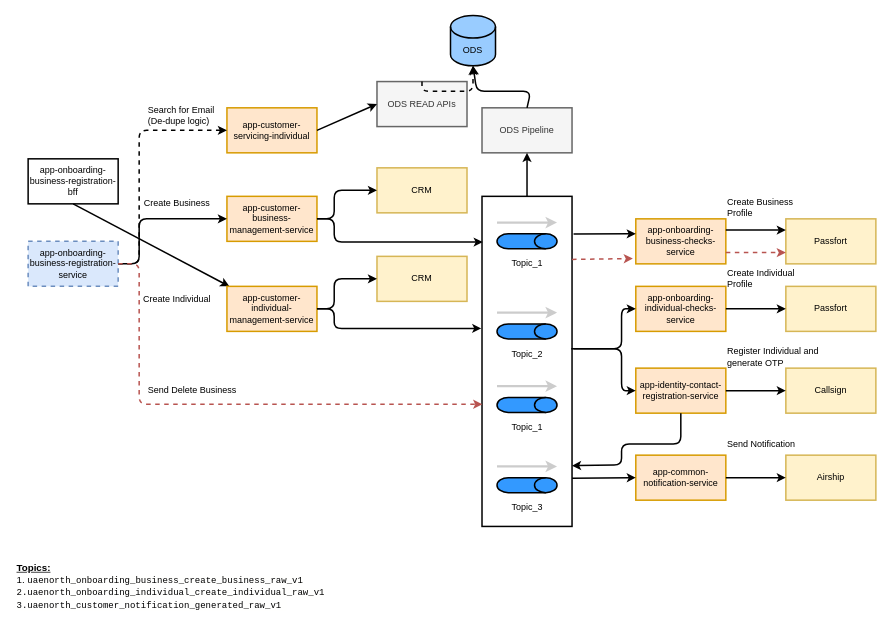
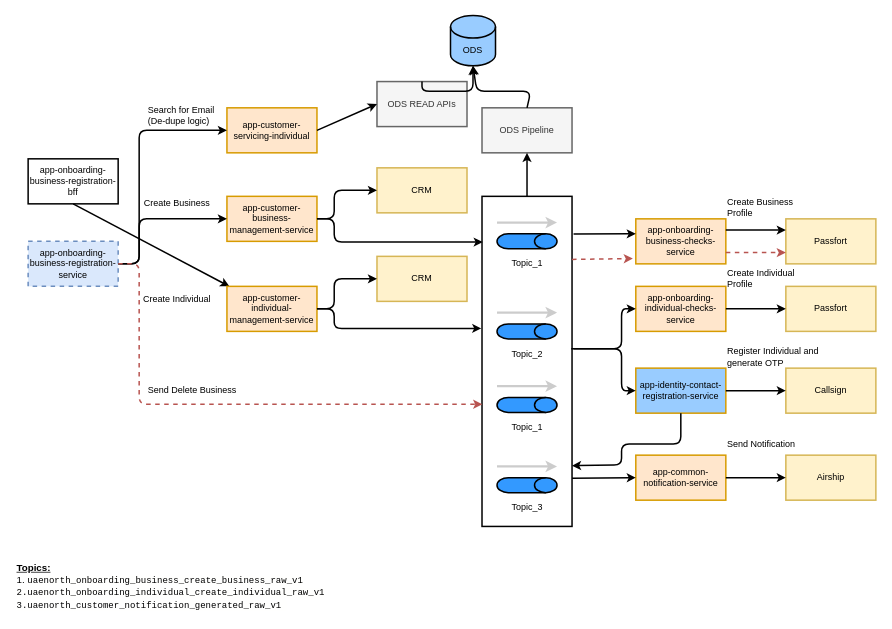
(447, 91) -> (447, 91)
(139, 139) -> (139, 139)
(681, 390) -> (681, 390)
